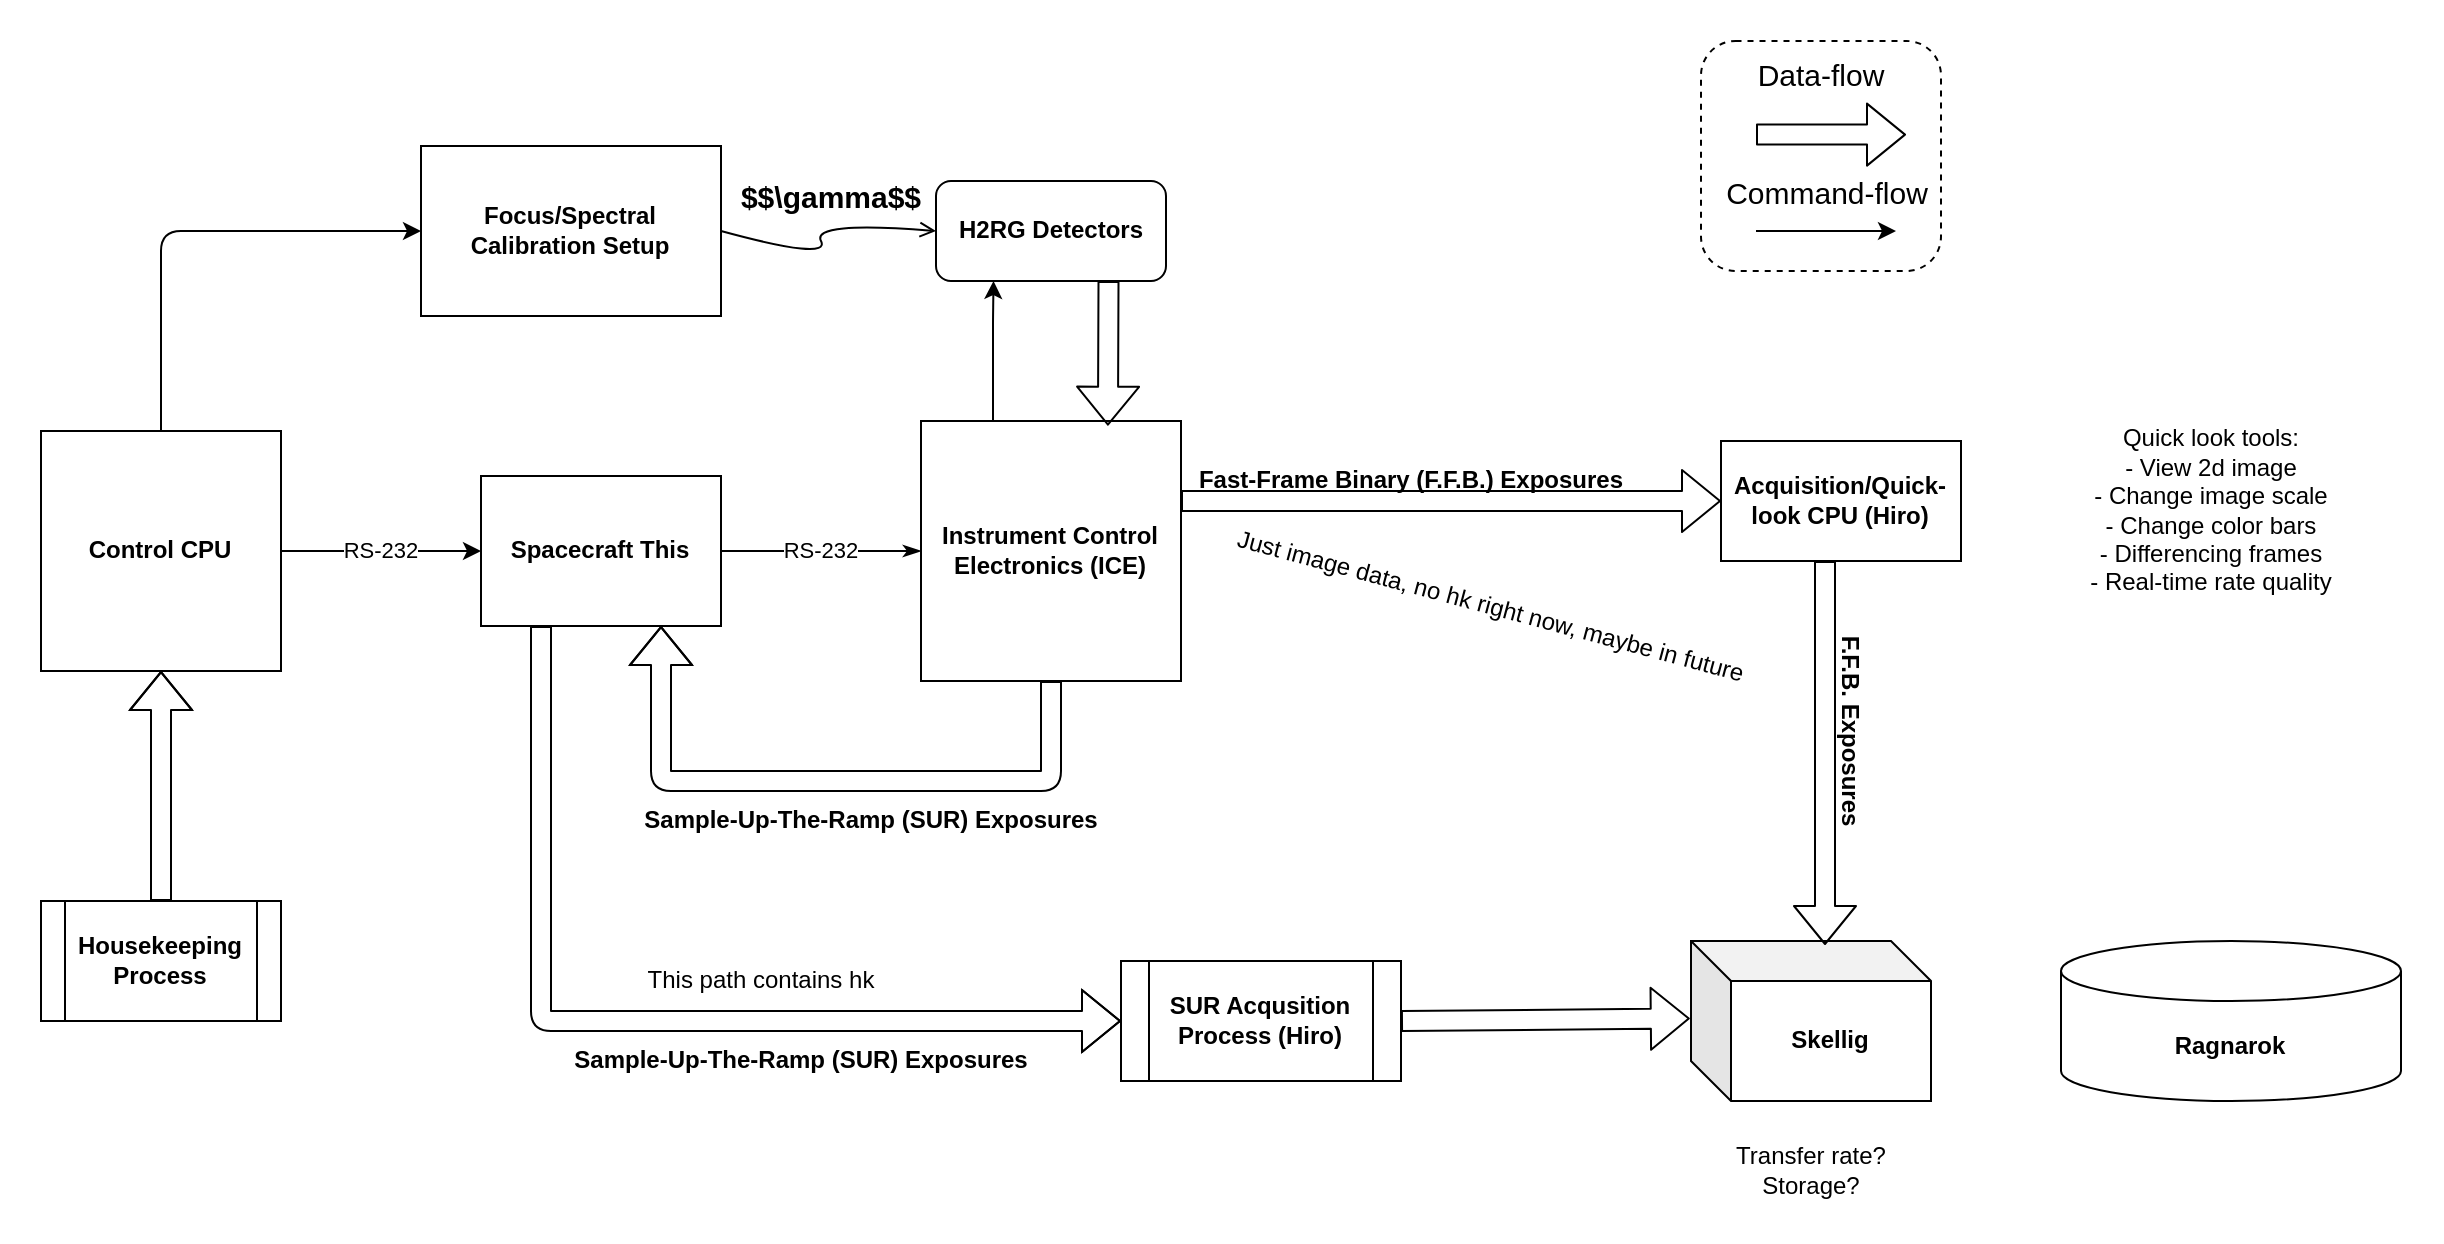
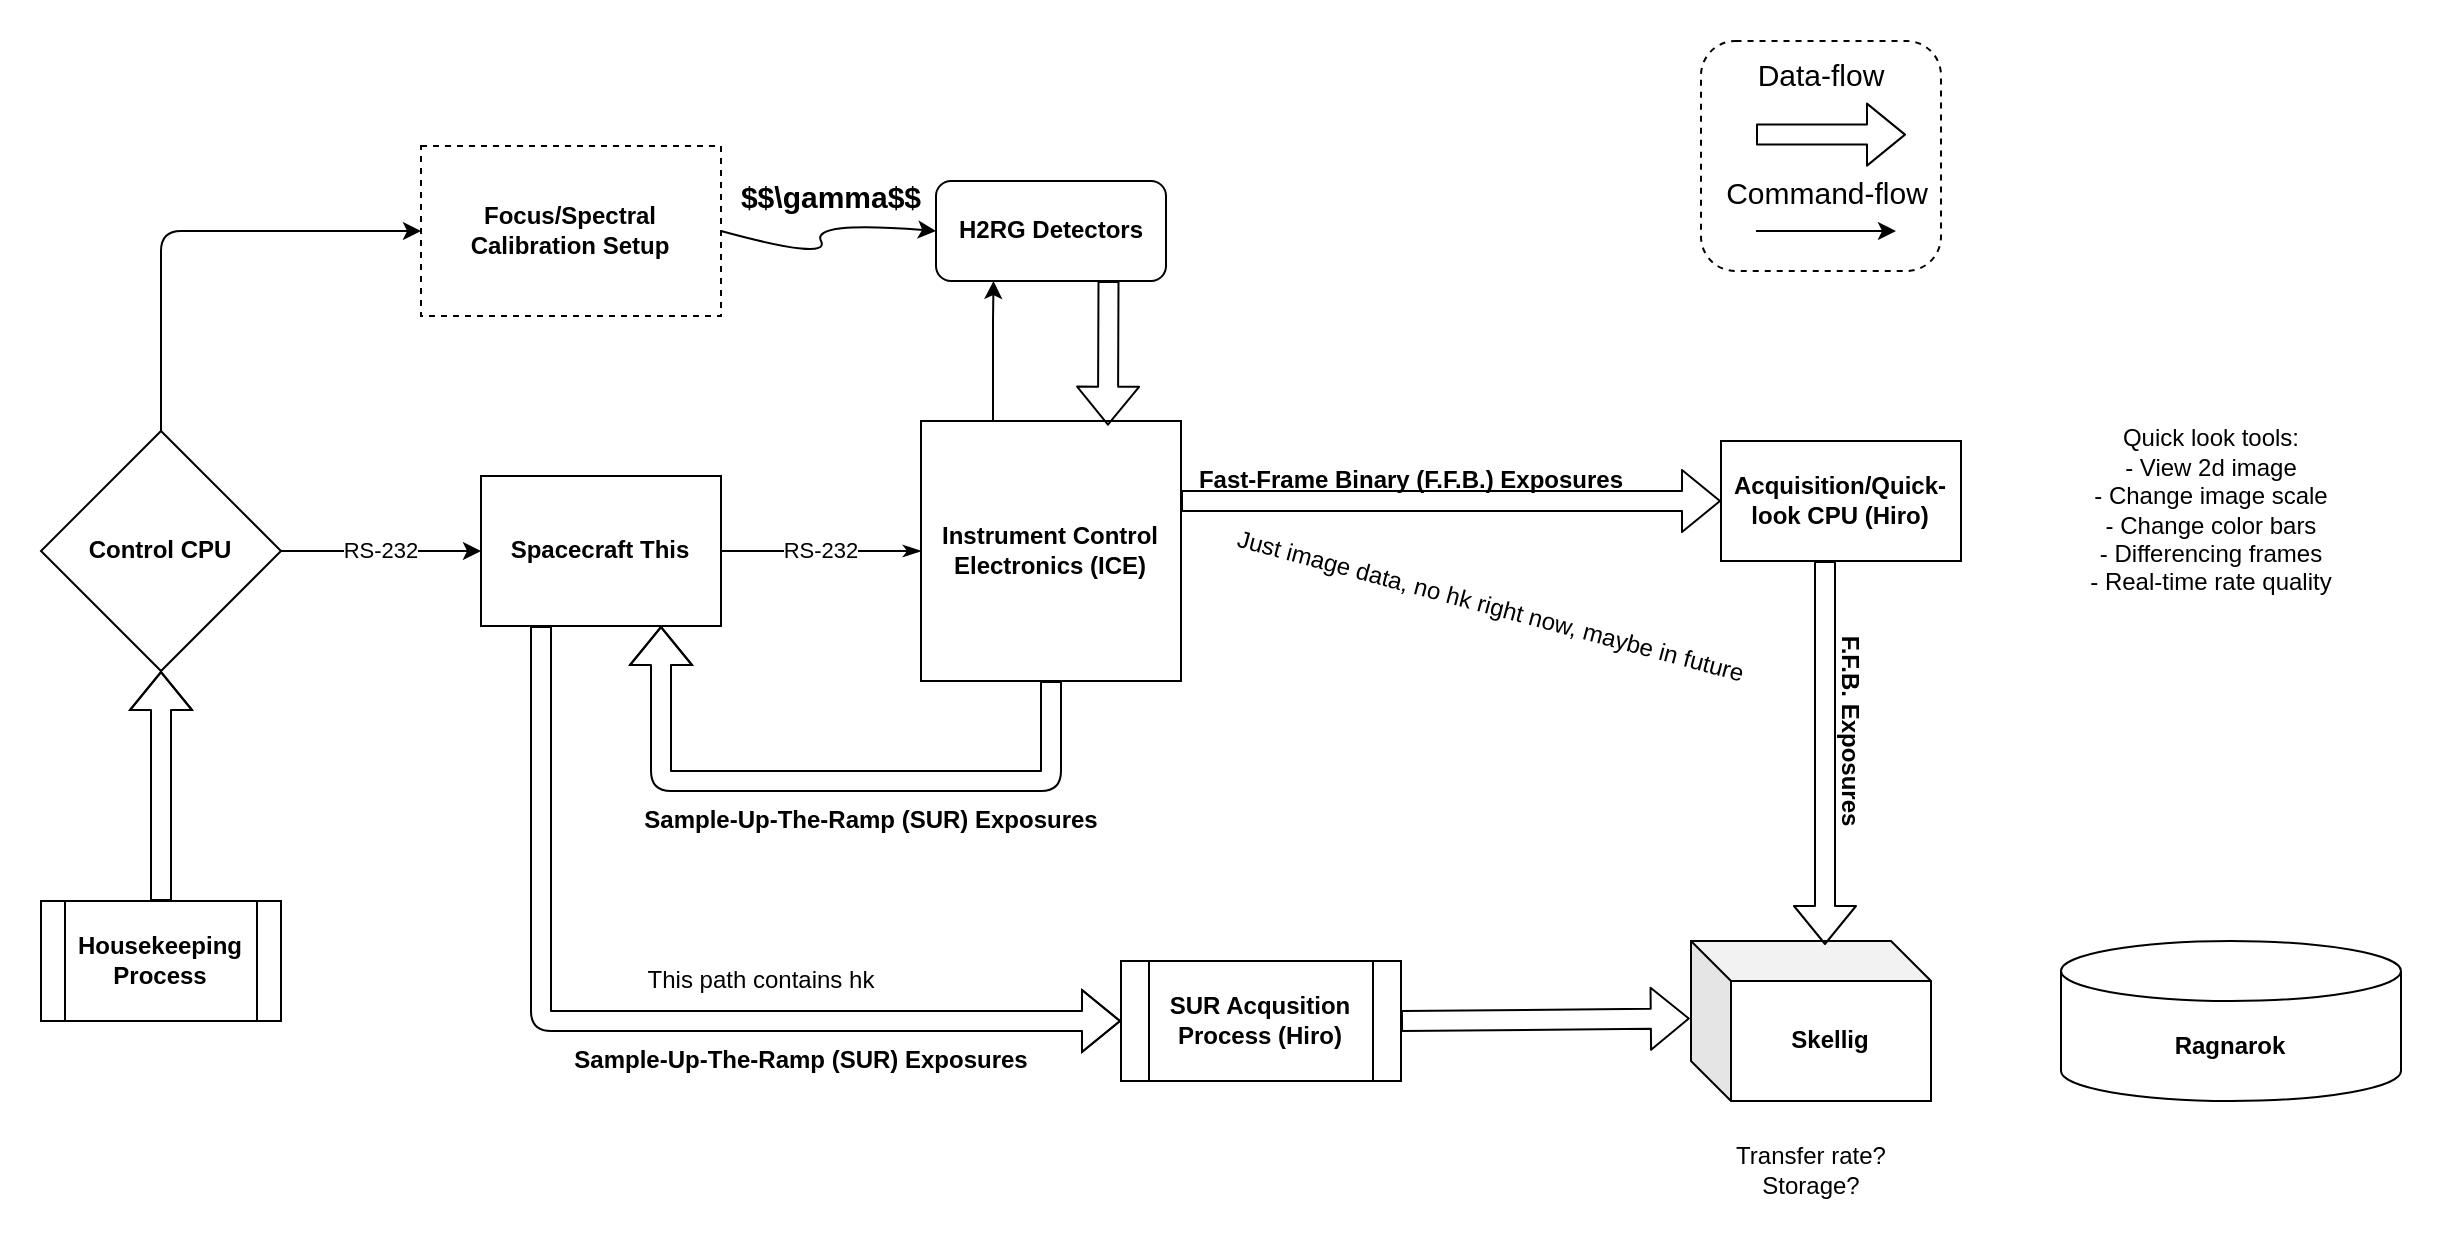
(924, 230) -> (921, 230)
(571, 231) -> (571, 231)
(161, 551) -> (161, 551)
